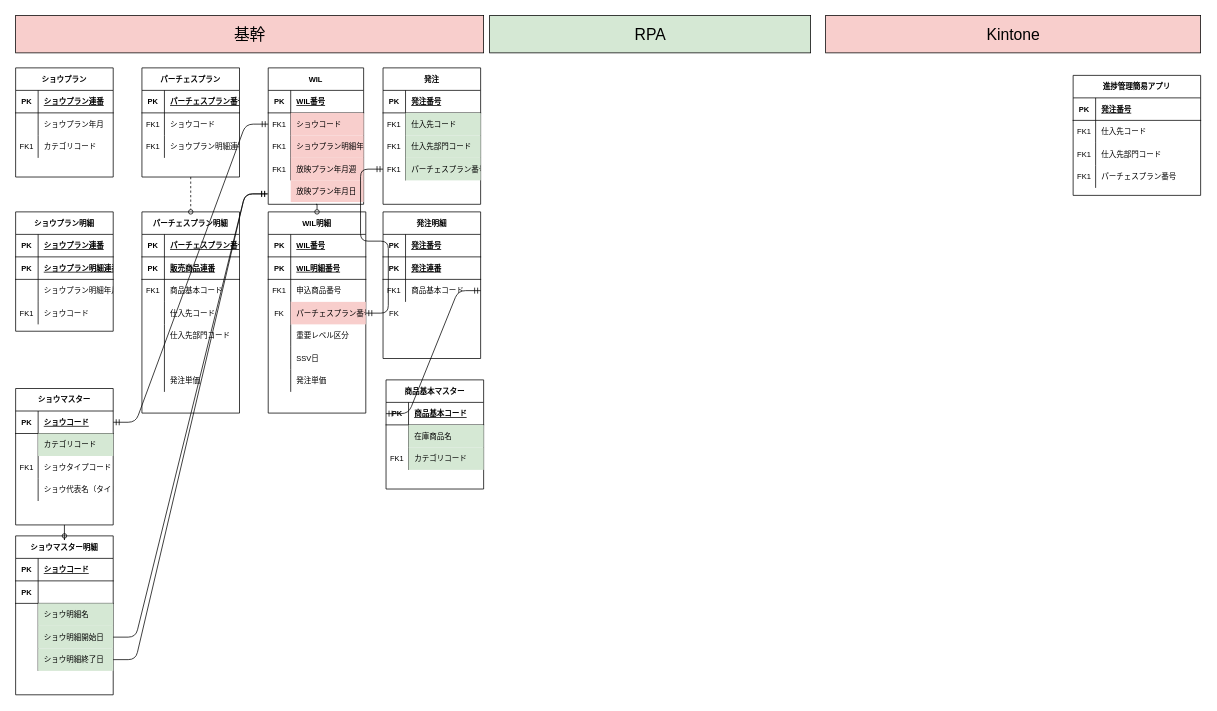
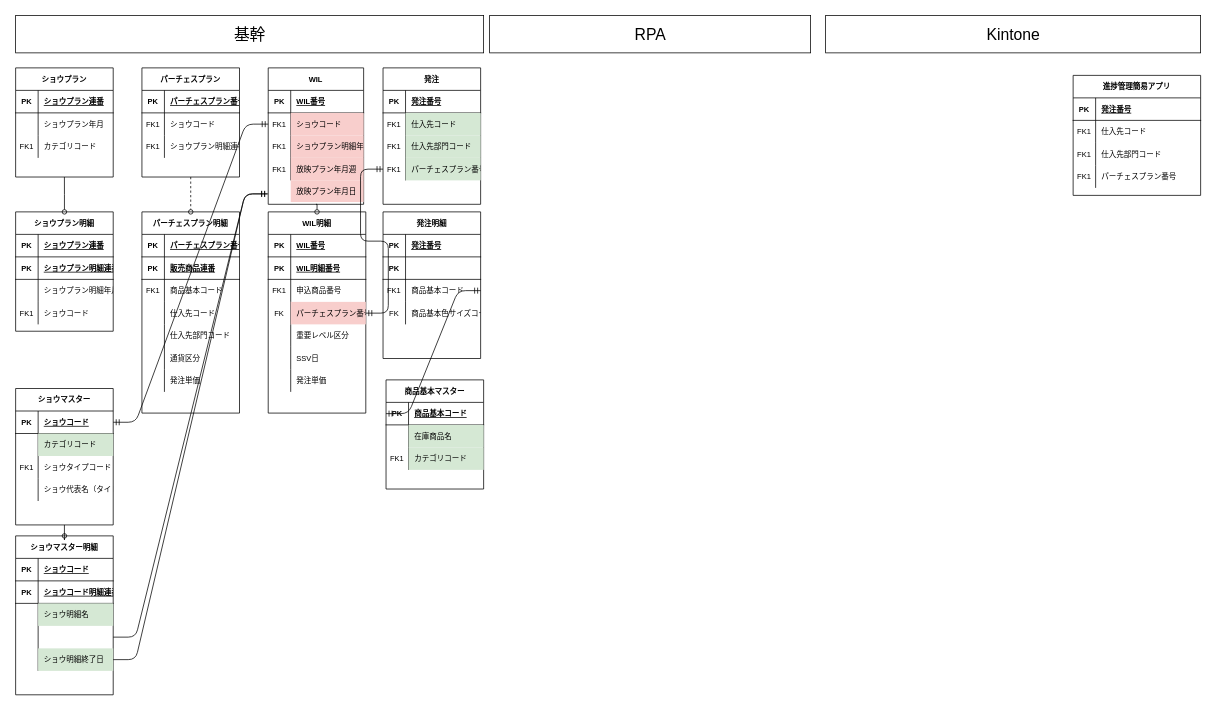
(249, 34) -> (249, 34)
(650, 34) -> (650, 34)
(1013, 34) -> (1013, 34)
none -> (64, 194)
(443, 268) -> none
none -> (443, 313)
none -> (202, 358)
none -> (75, 592)
(75, 637) -> none
